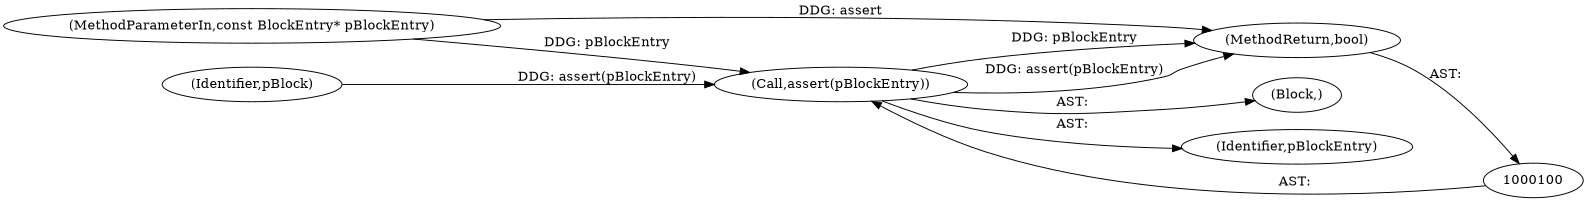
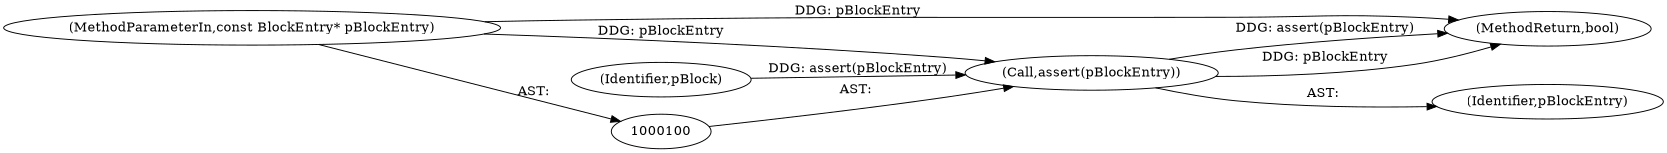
(841, 11) -> (858, 11)
(1449, 94) -> (465, 82)
(1297, 95) -> none
